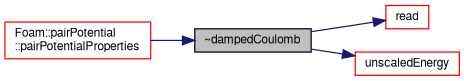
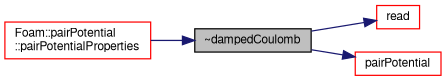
(407, 64) -> (398, 64)
